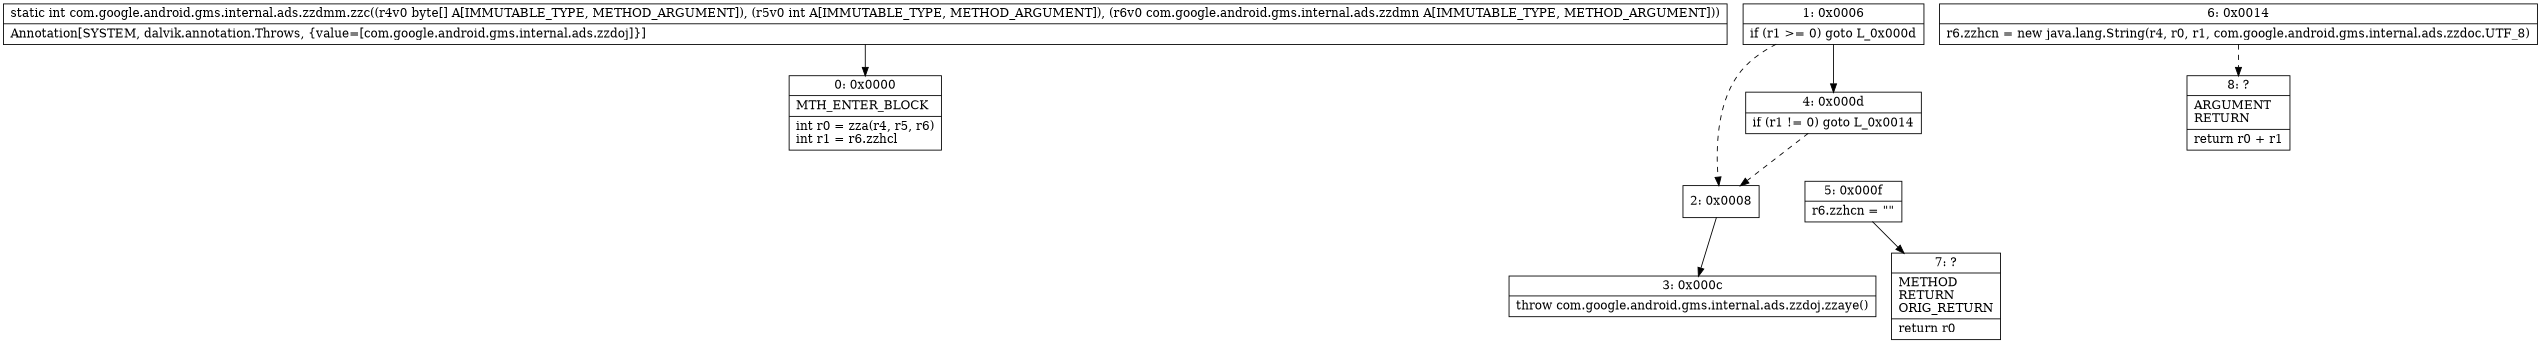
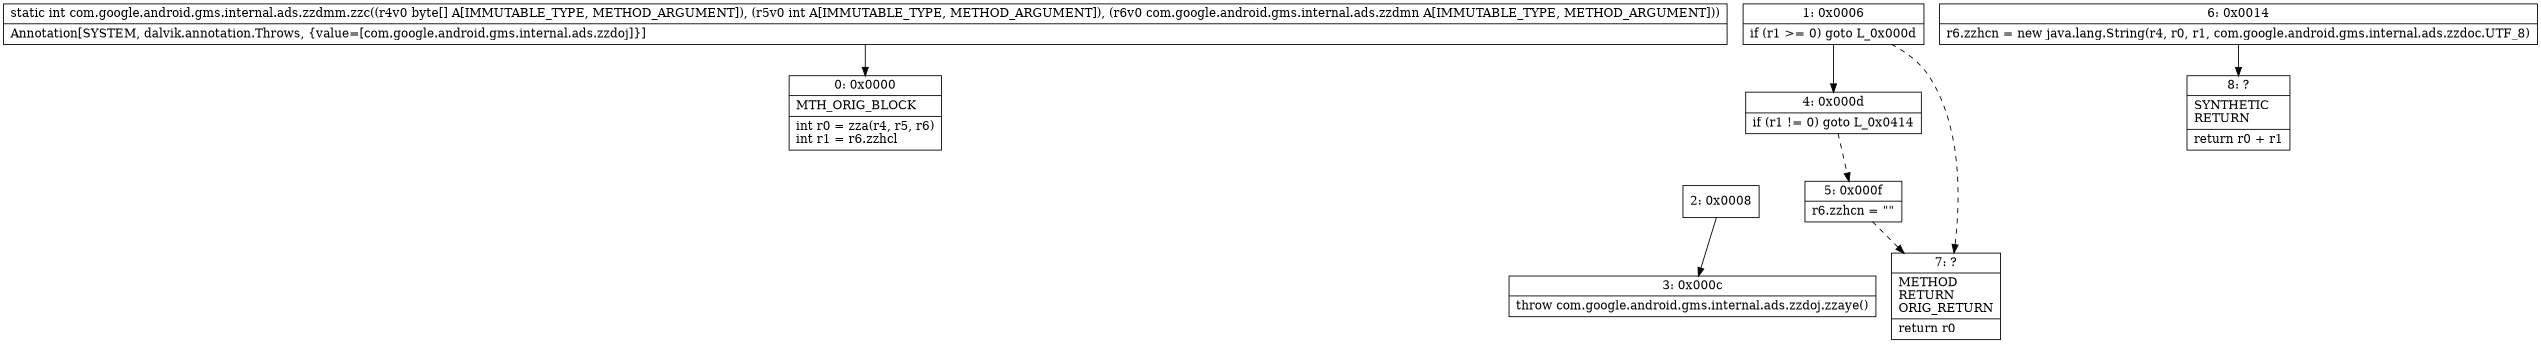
(2238, 56) -> (2238, 56)
(1725, 100) -> (1952, 133)
(863, 106) -> (856, 106)
(2233, 106) -> (2232, 106)
(1834, 123) -> (1834, 123)
(1778, 157) -> (1843, 153)
(1885, 234) -> (1885, 234)
